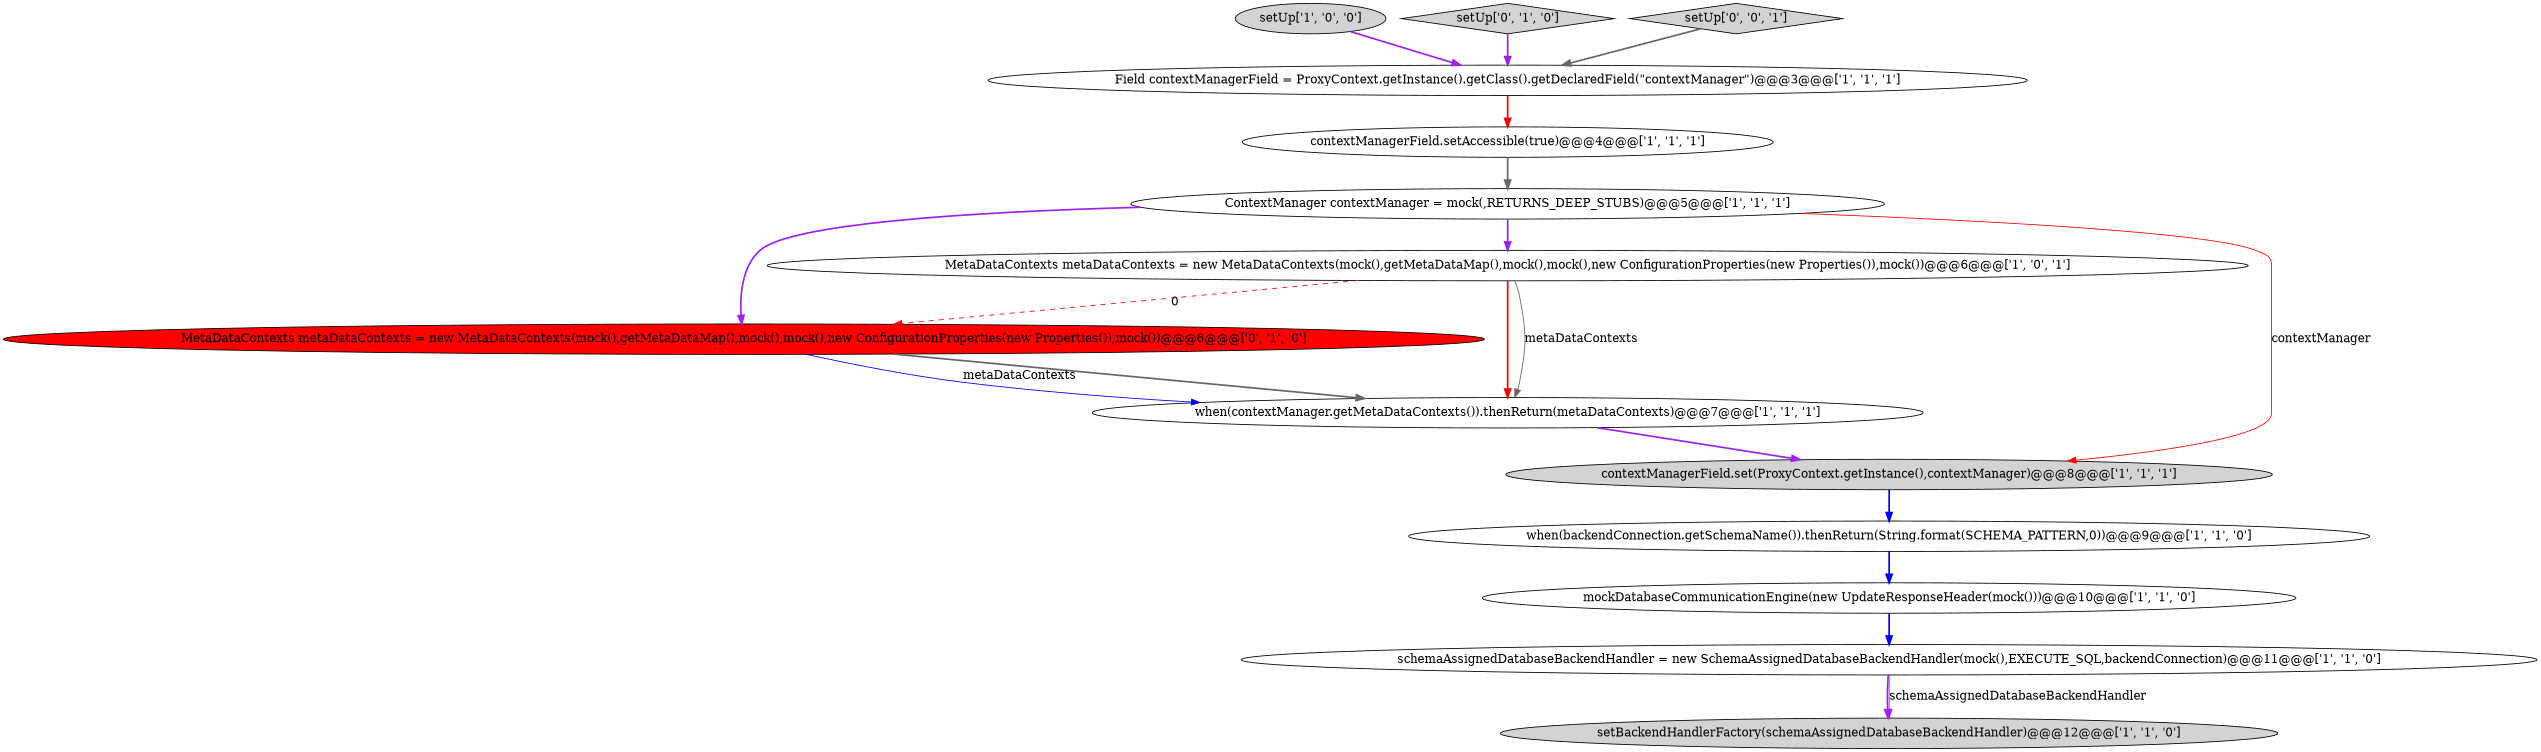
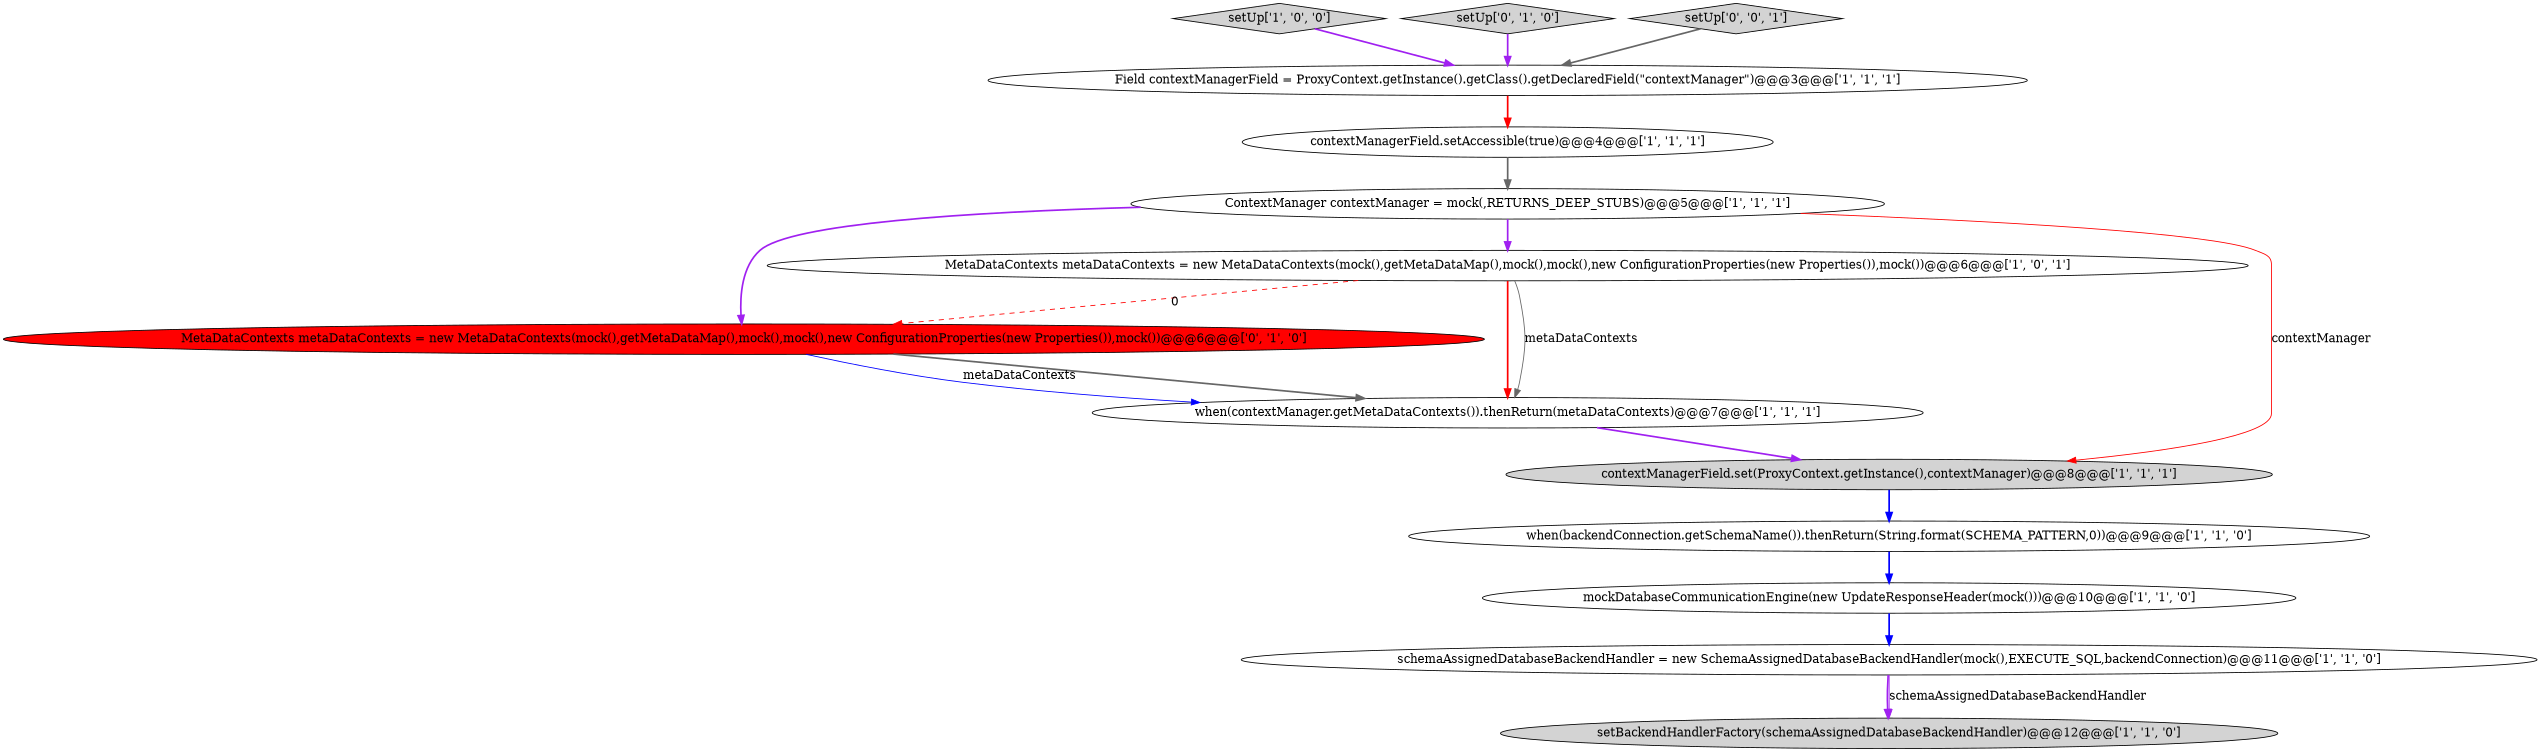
(1311, 19) -> (1279, 19)
